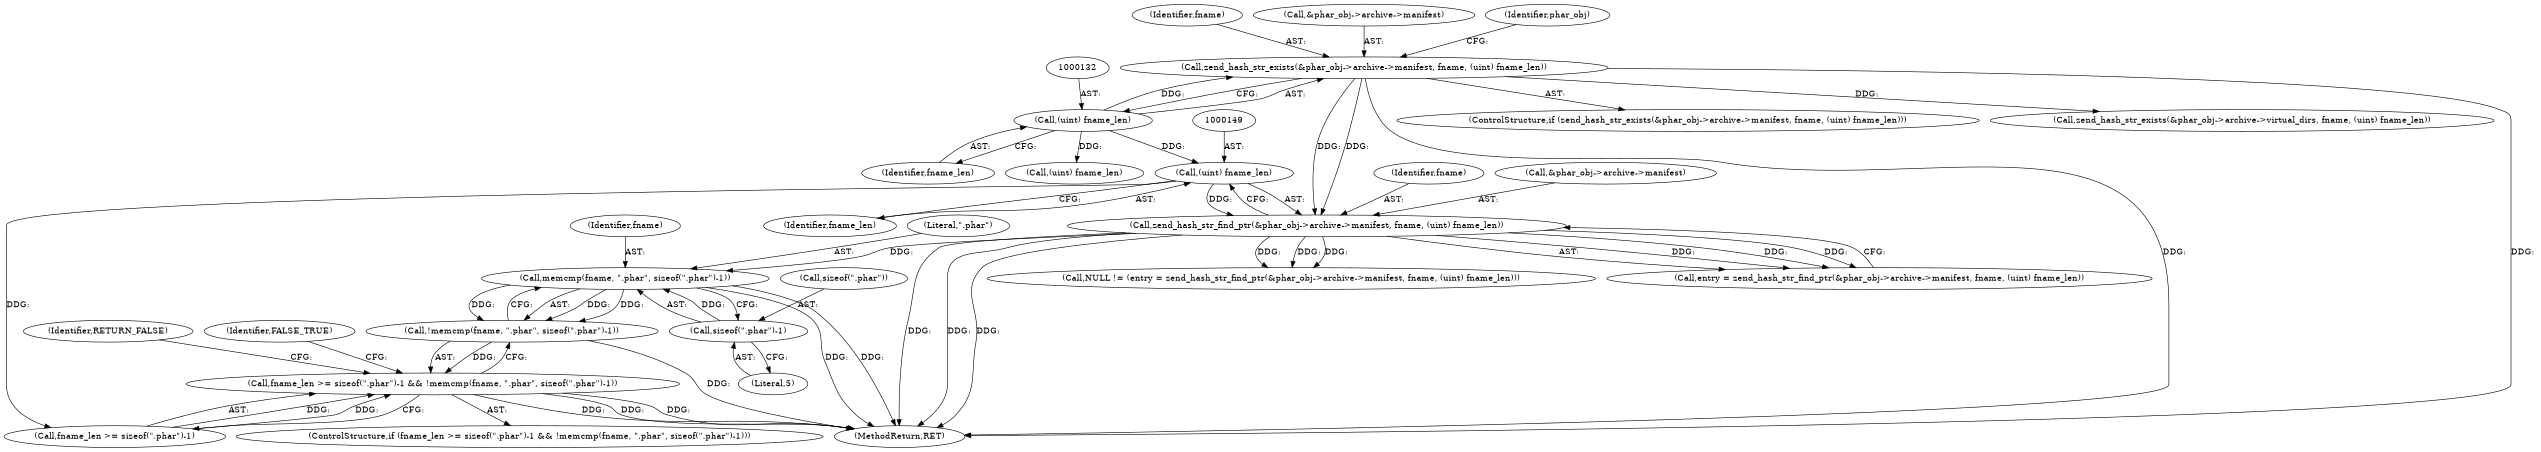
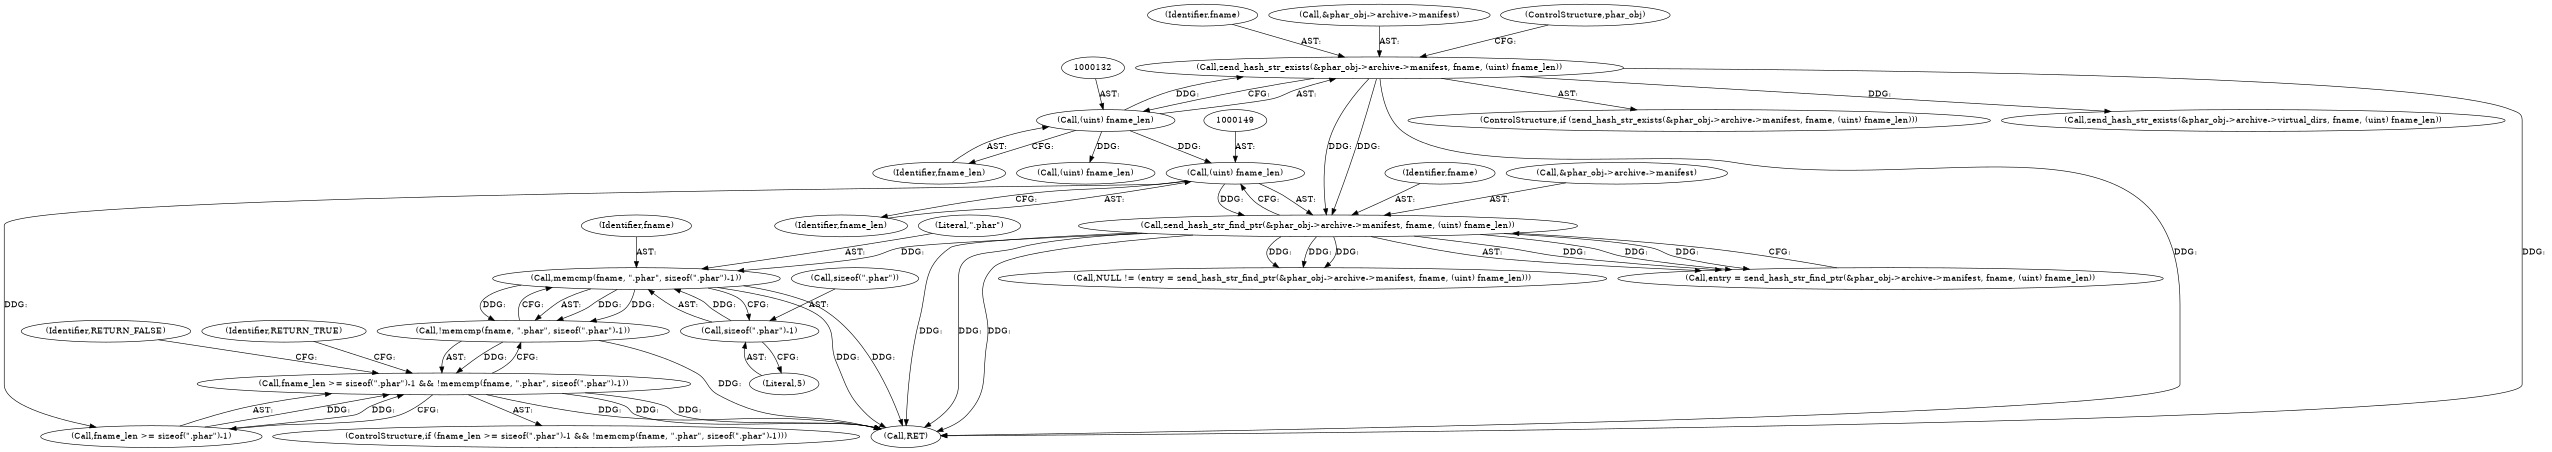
(1548, 15) -> (1585, 15)
(280, 331) -> (284, 331)
(900, 437) -> (906, 437)
